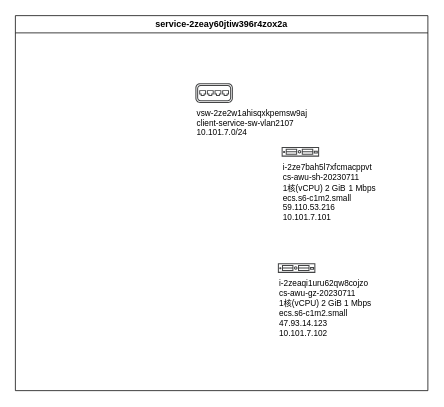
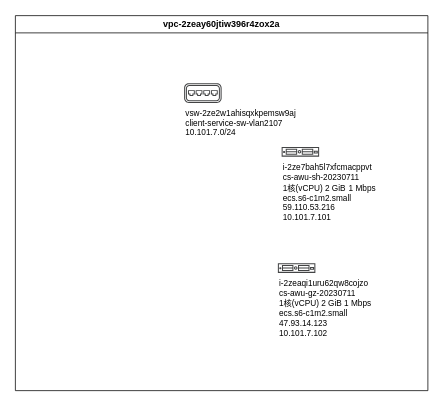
(222, 24) -> (222, 24)
(214, 93) -> (203, 93)
